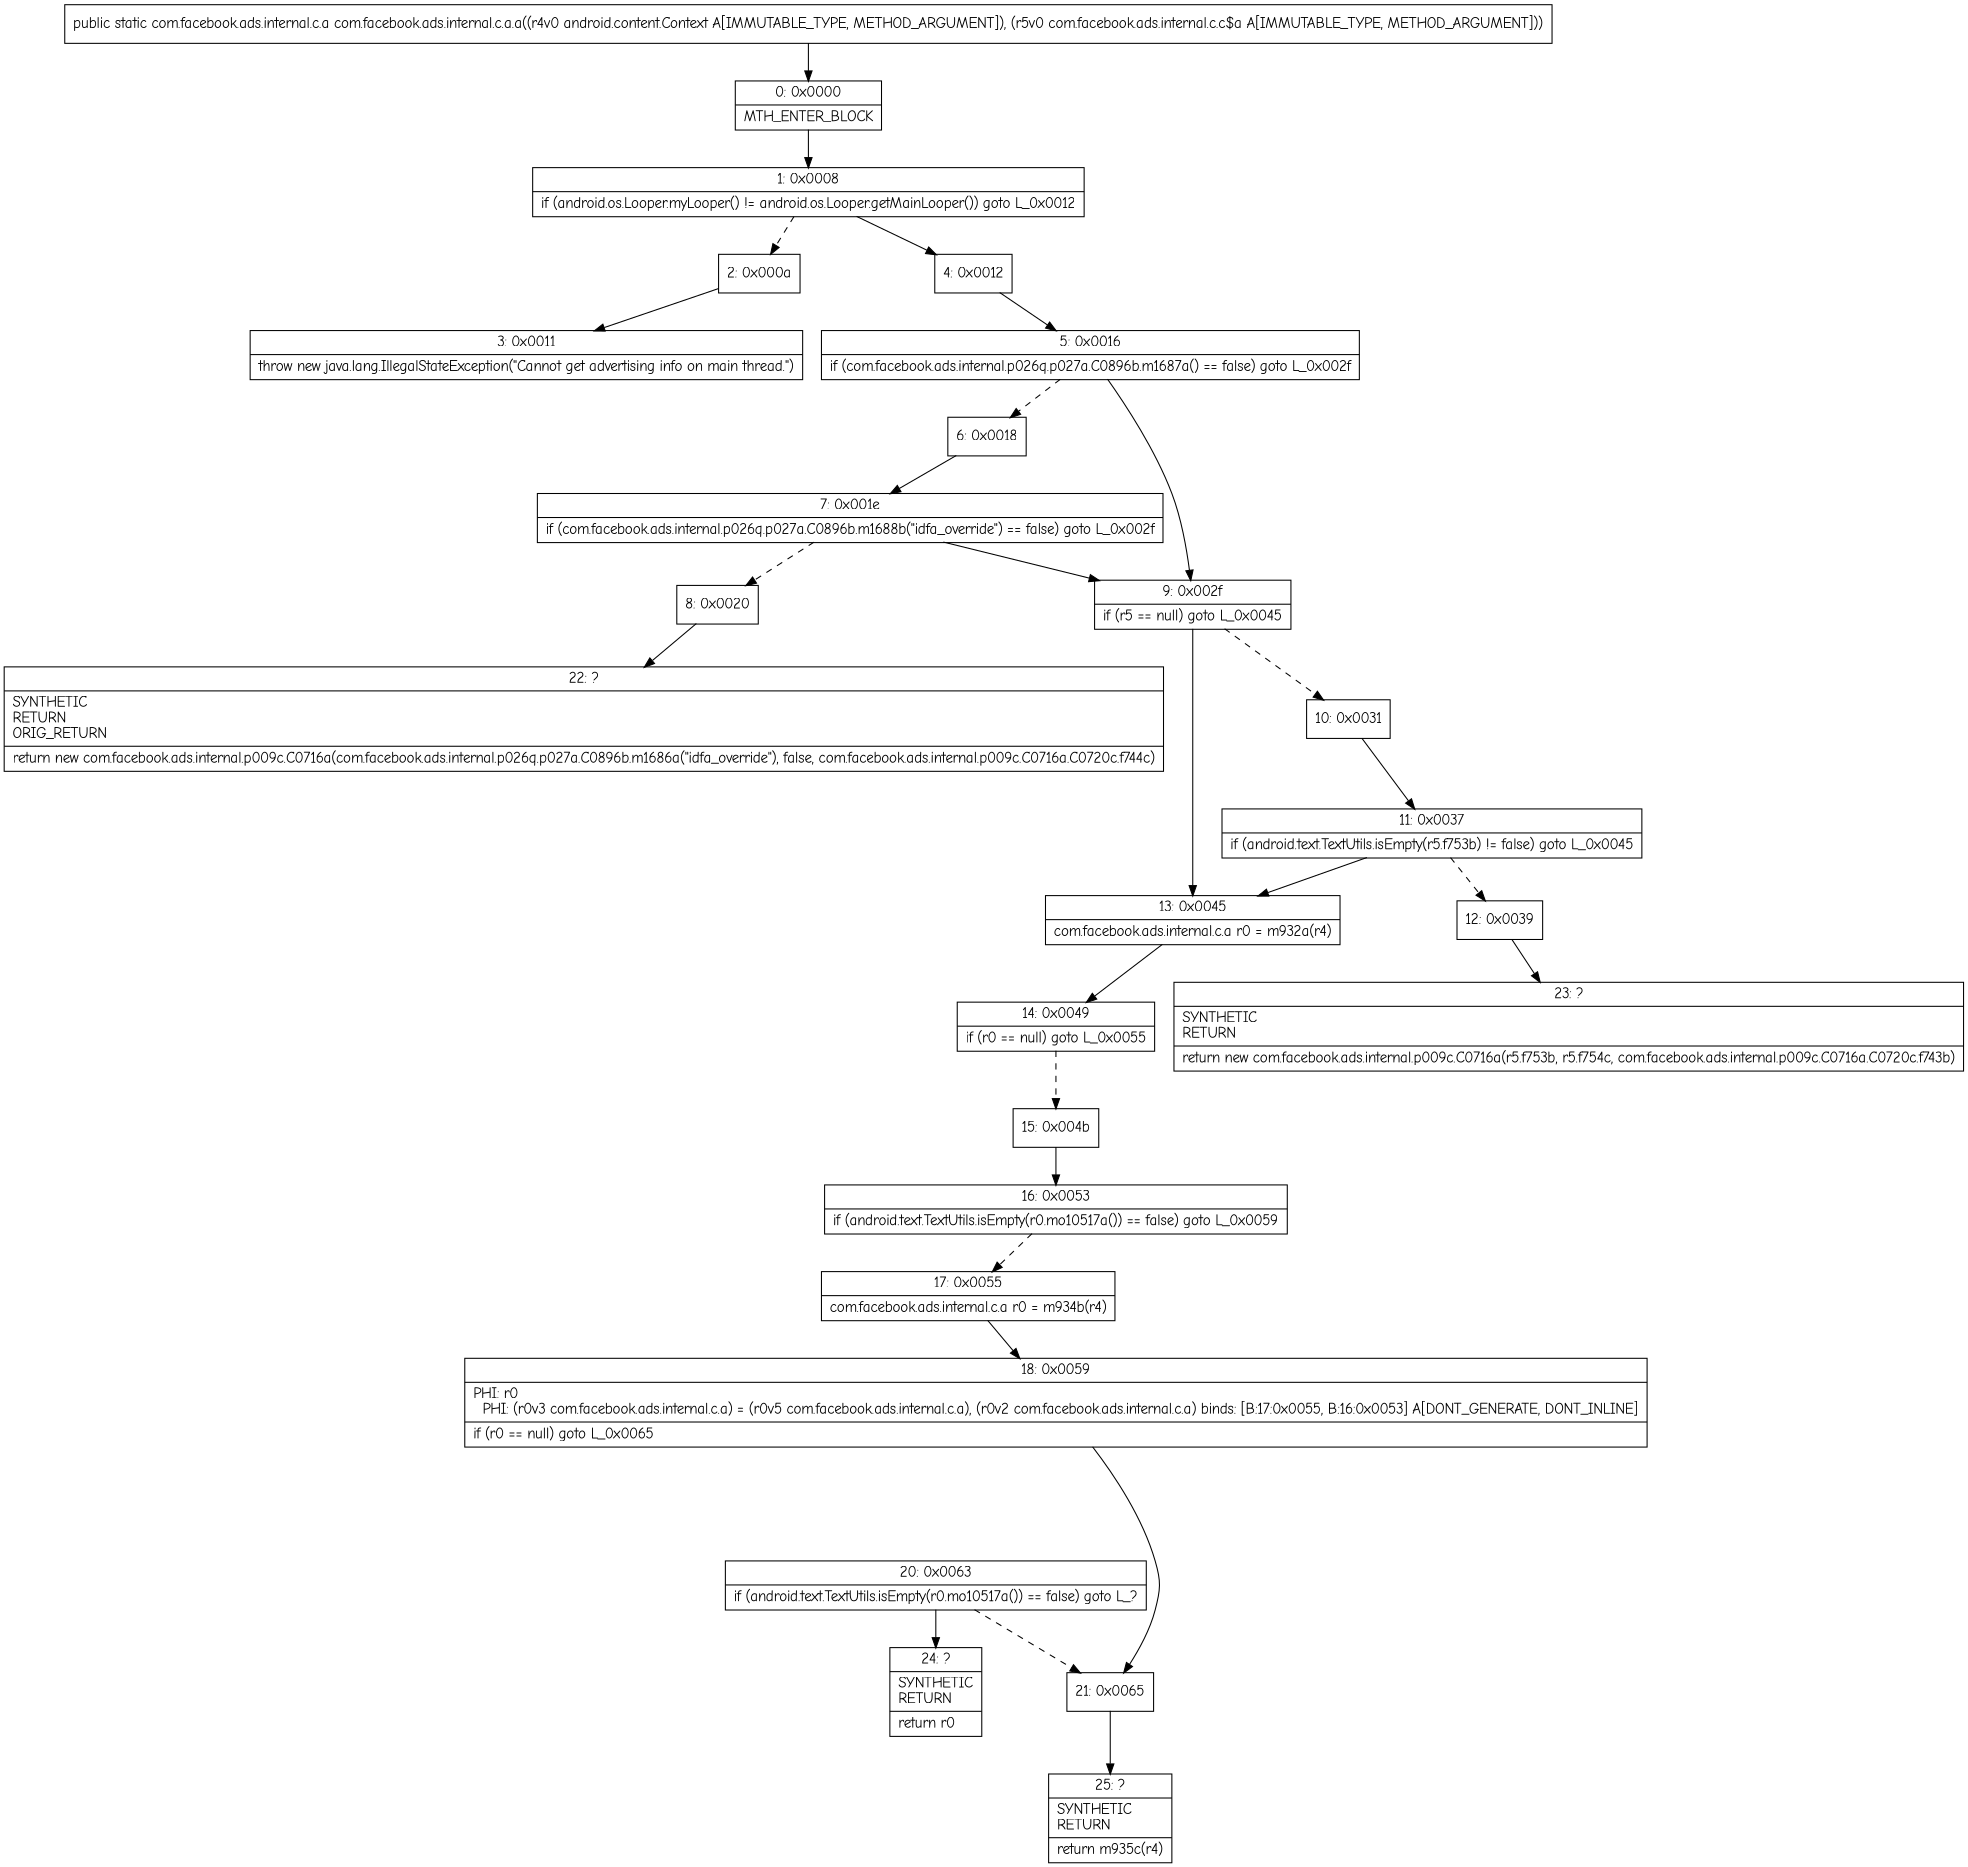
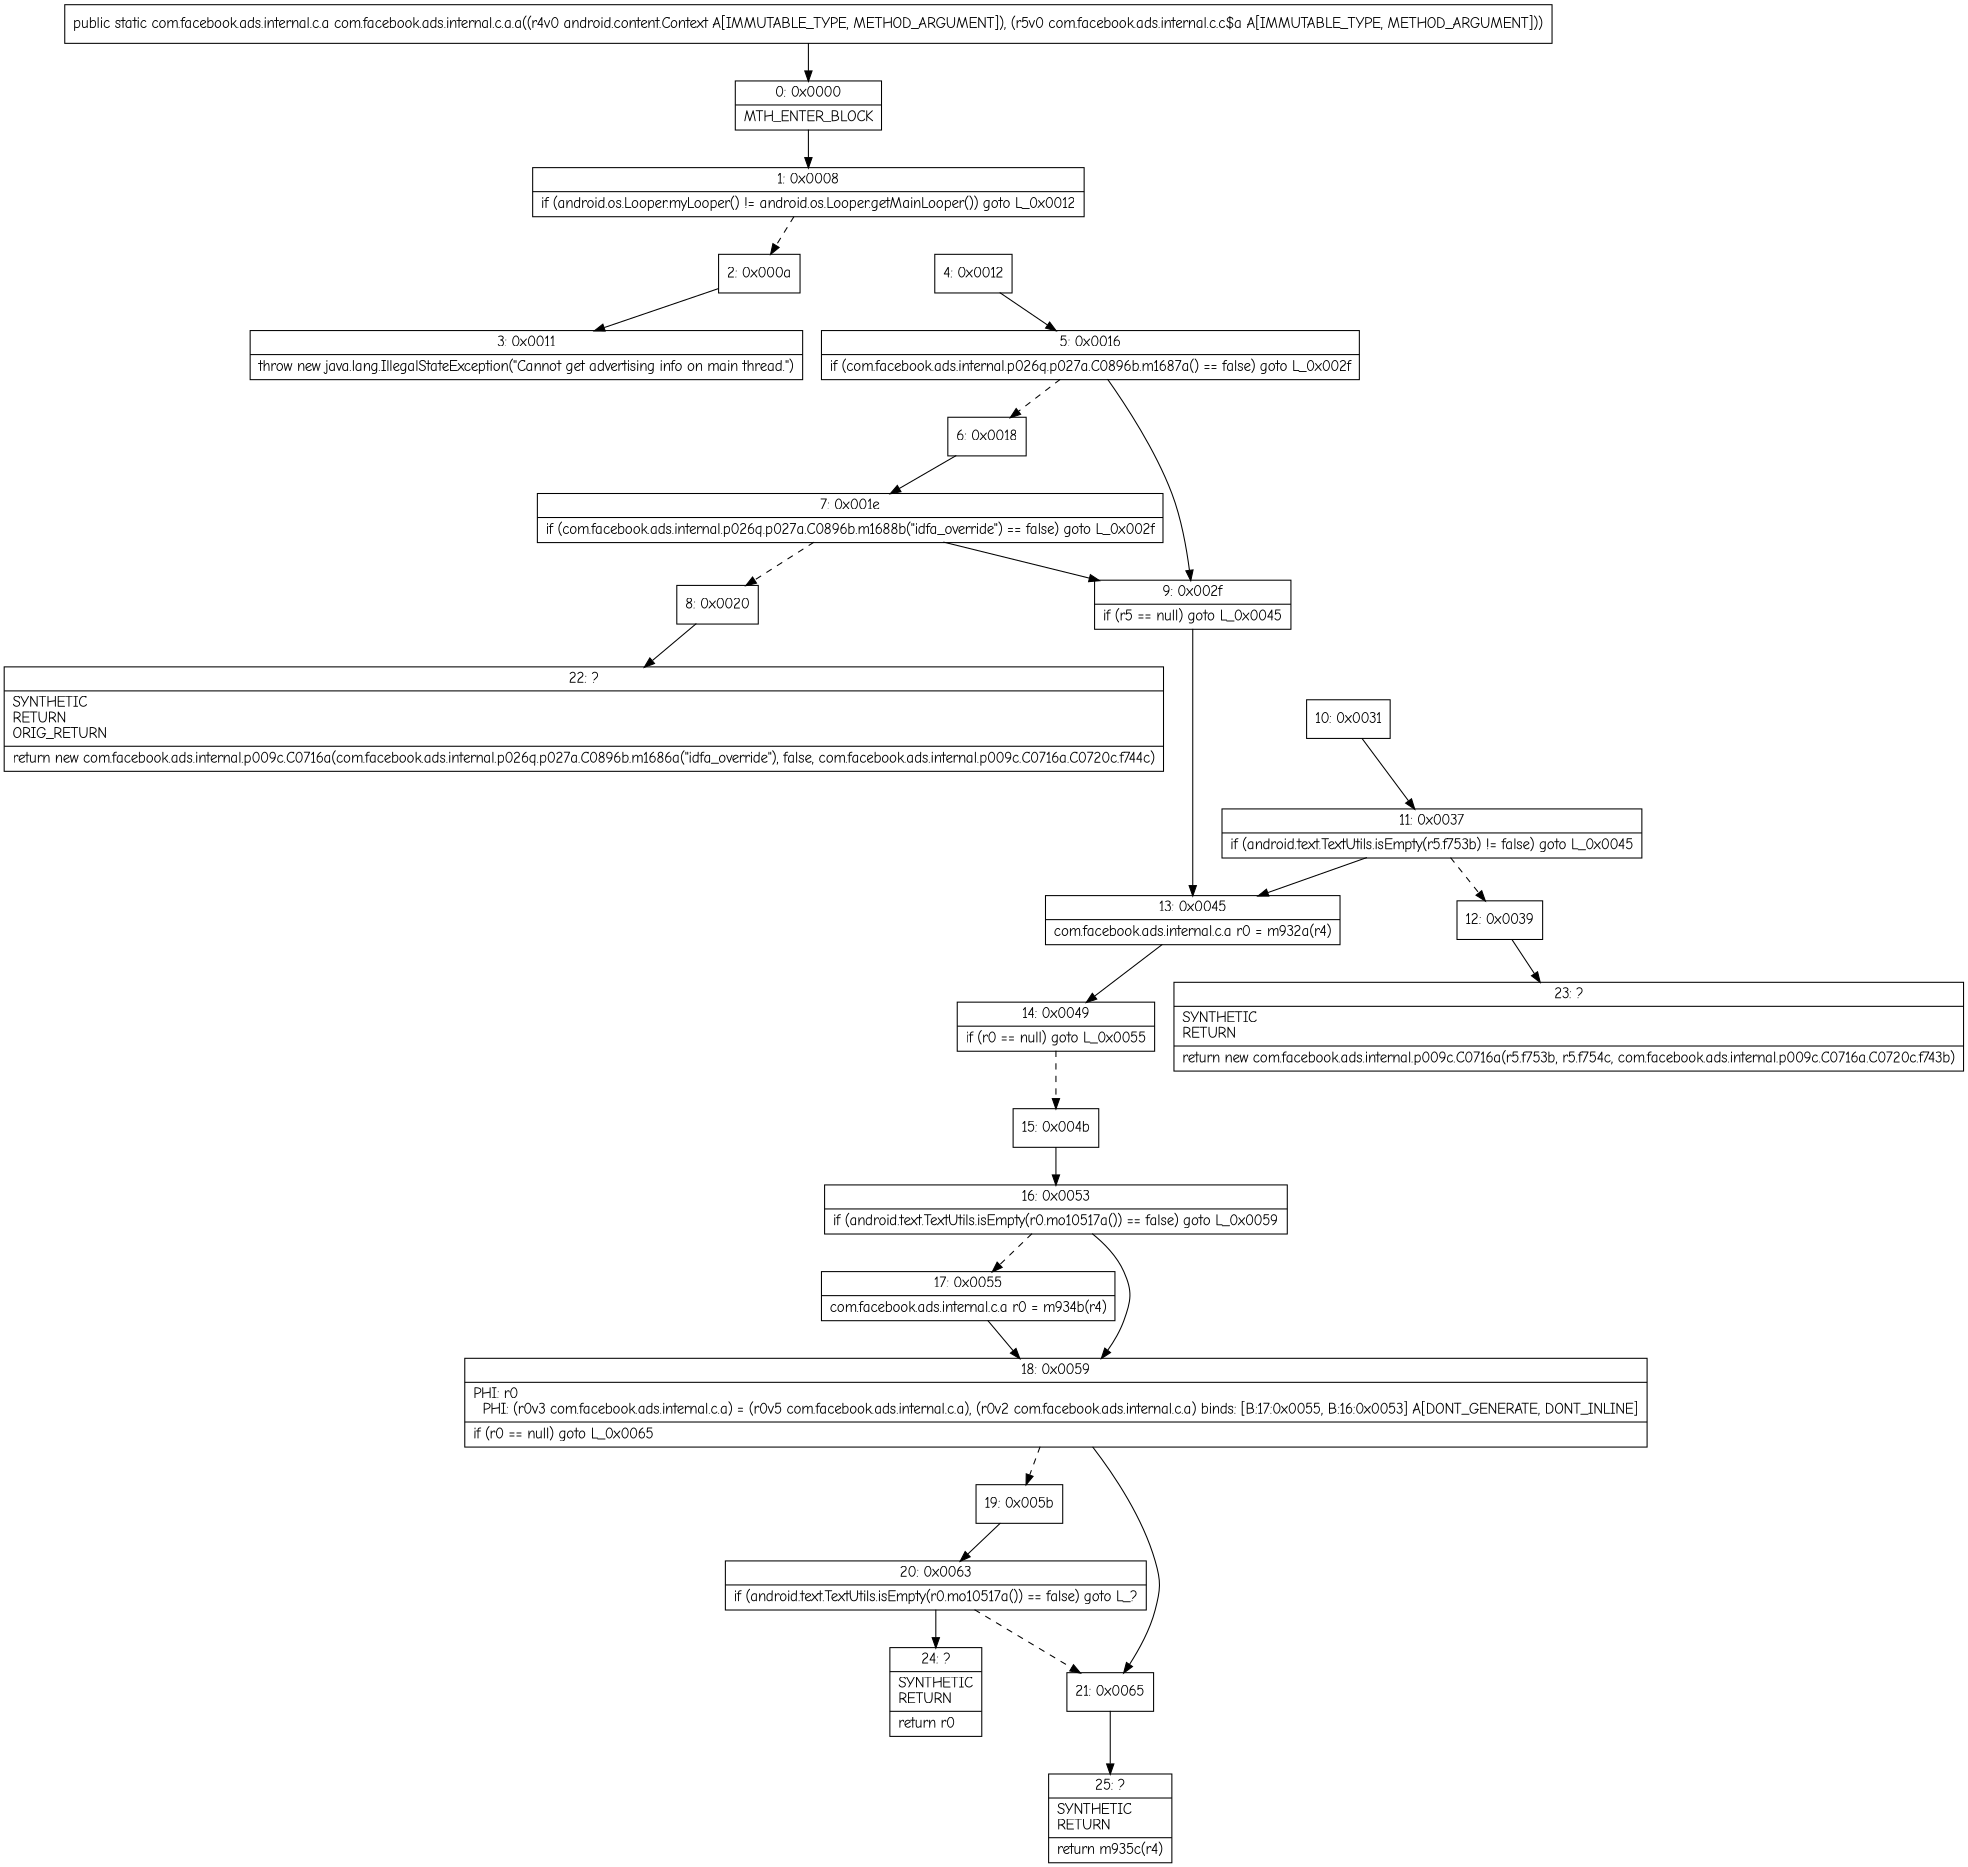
(892, 233) -> none
(1270, 661) -> none
none -> (1129, 1288)
none -> (1019, 1504)
